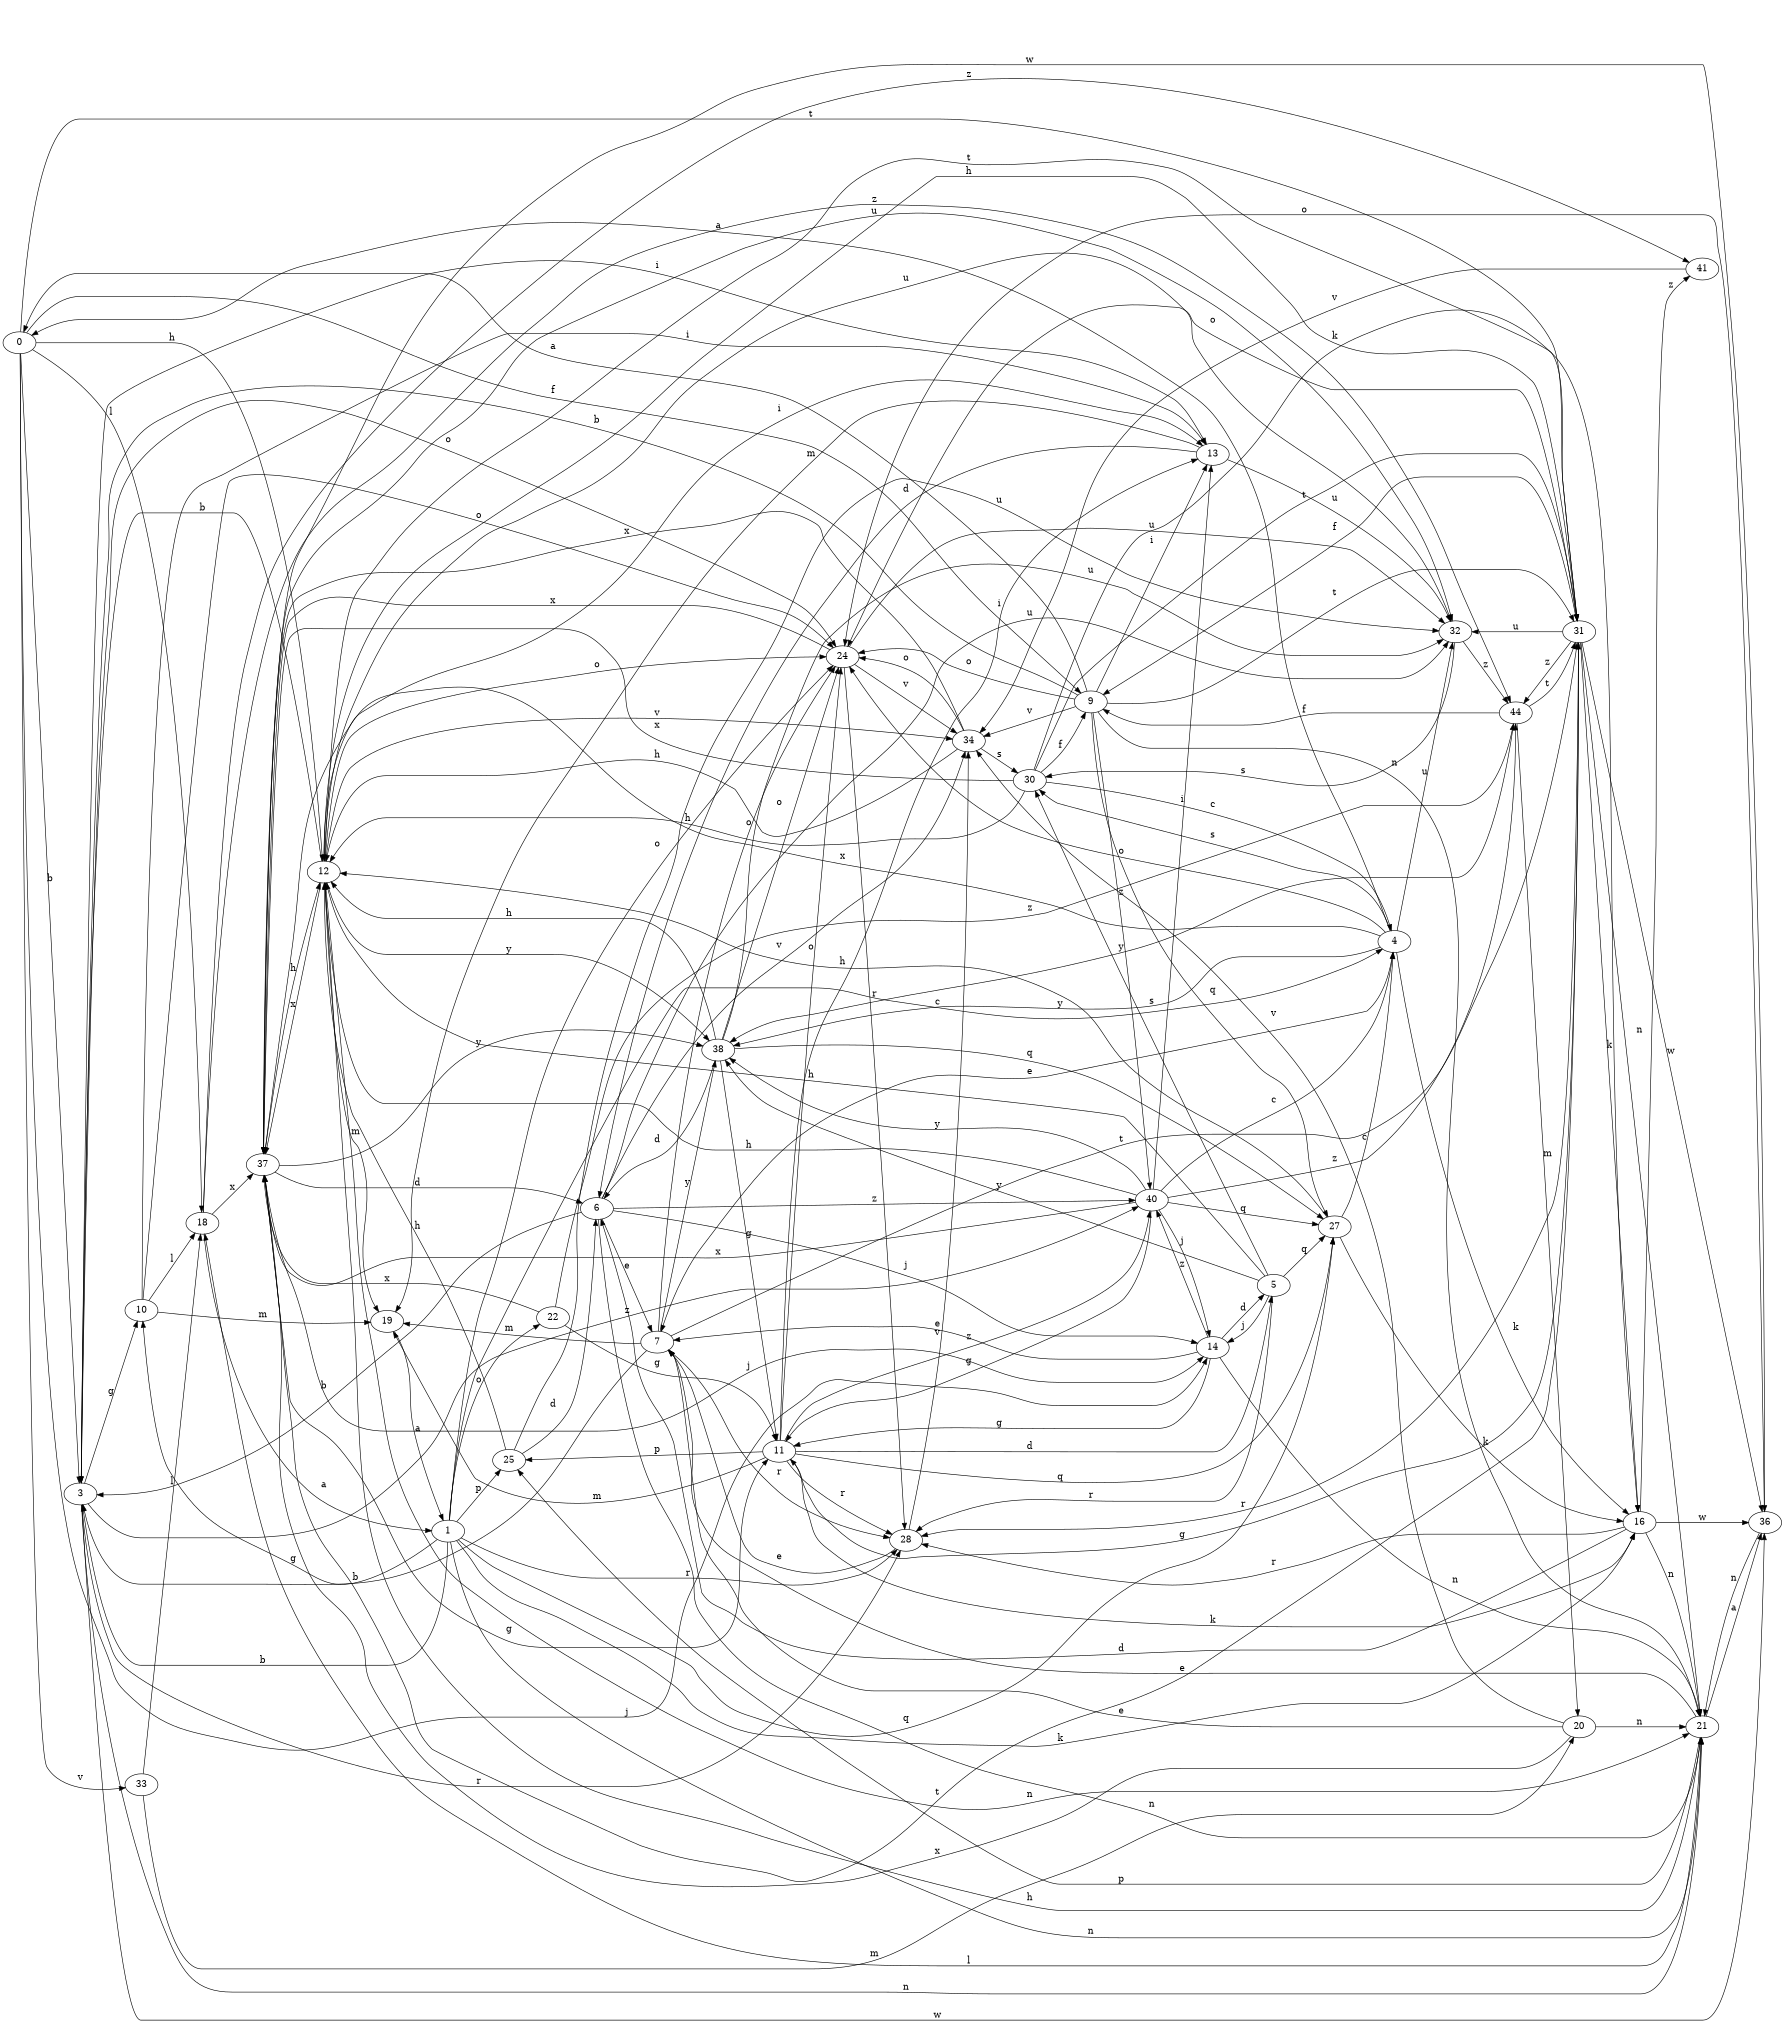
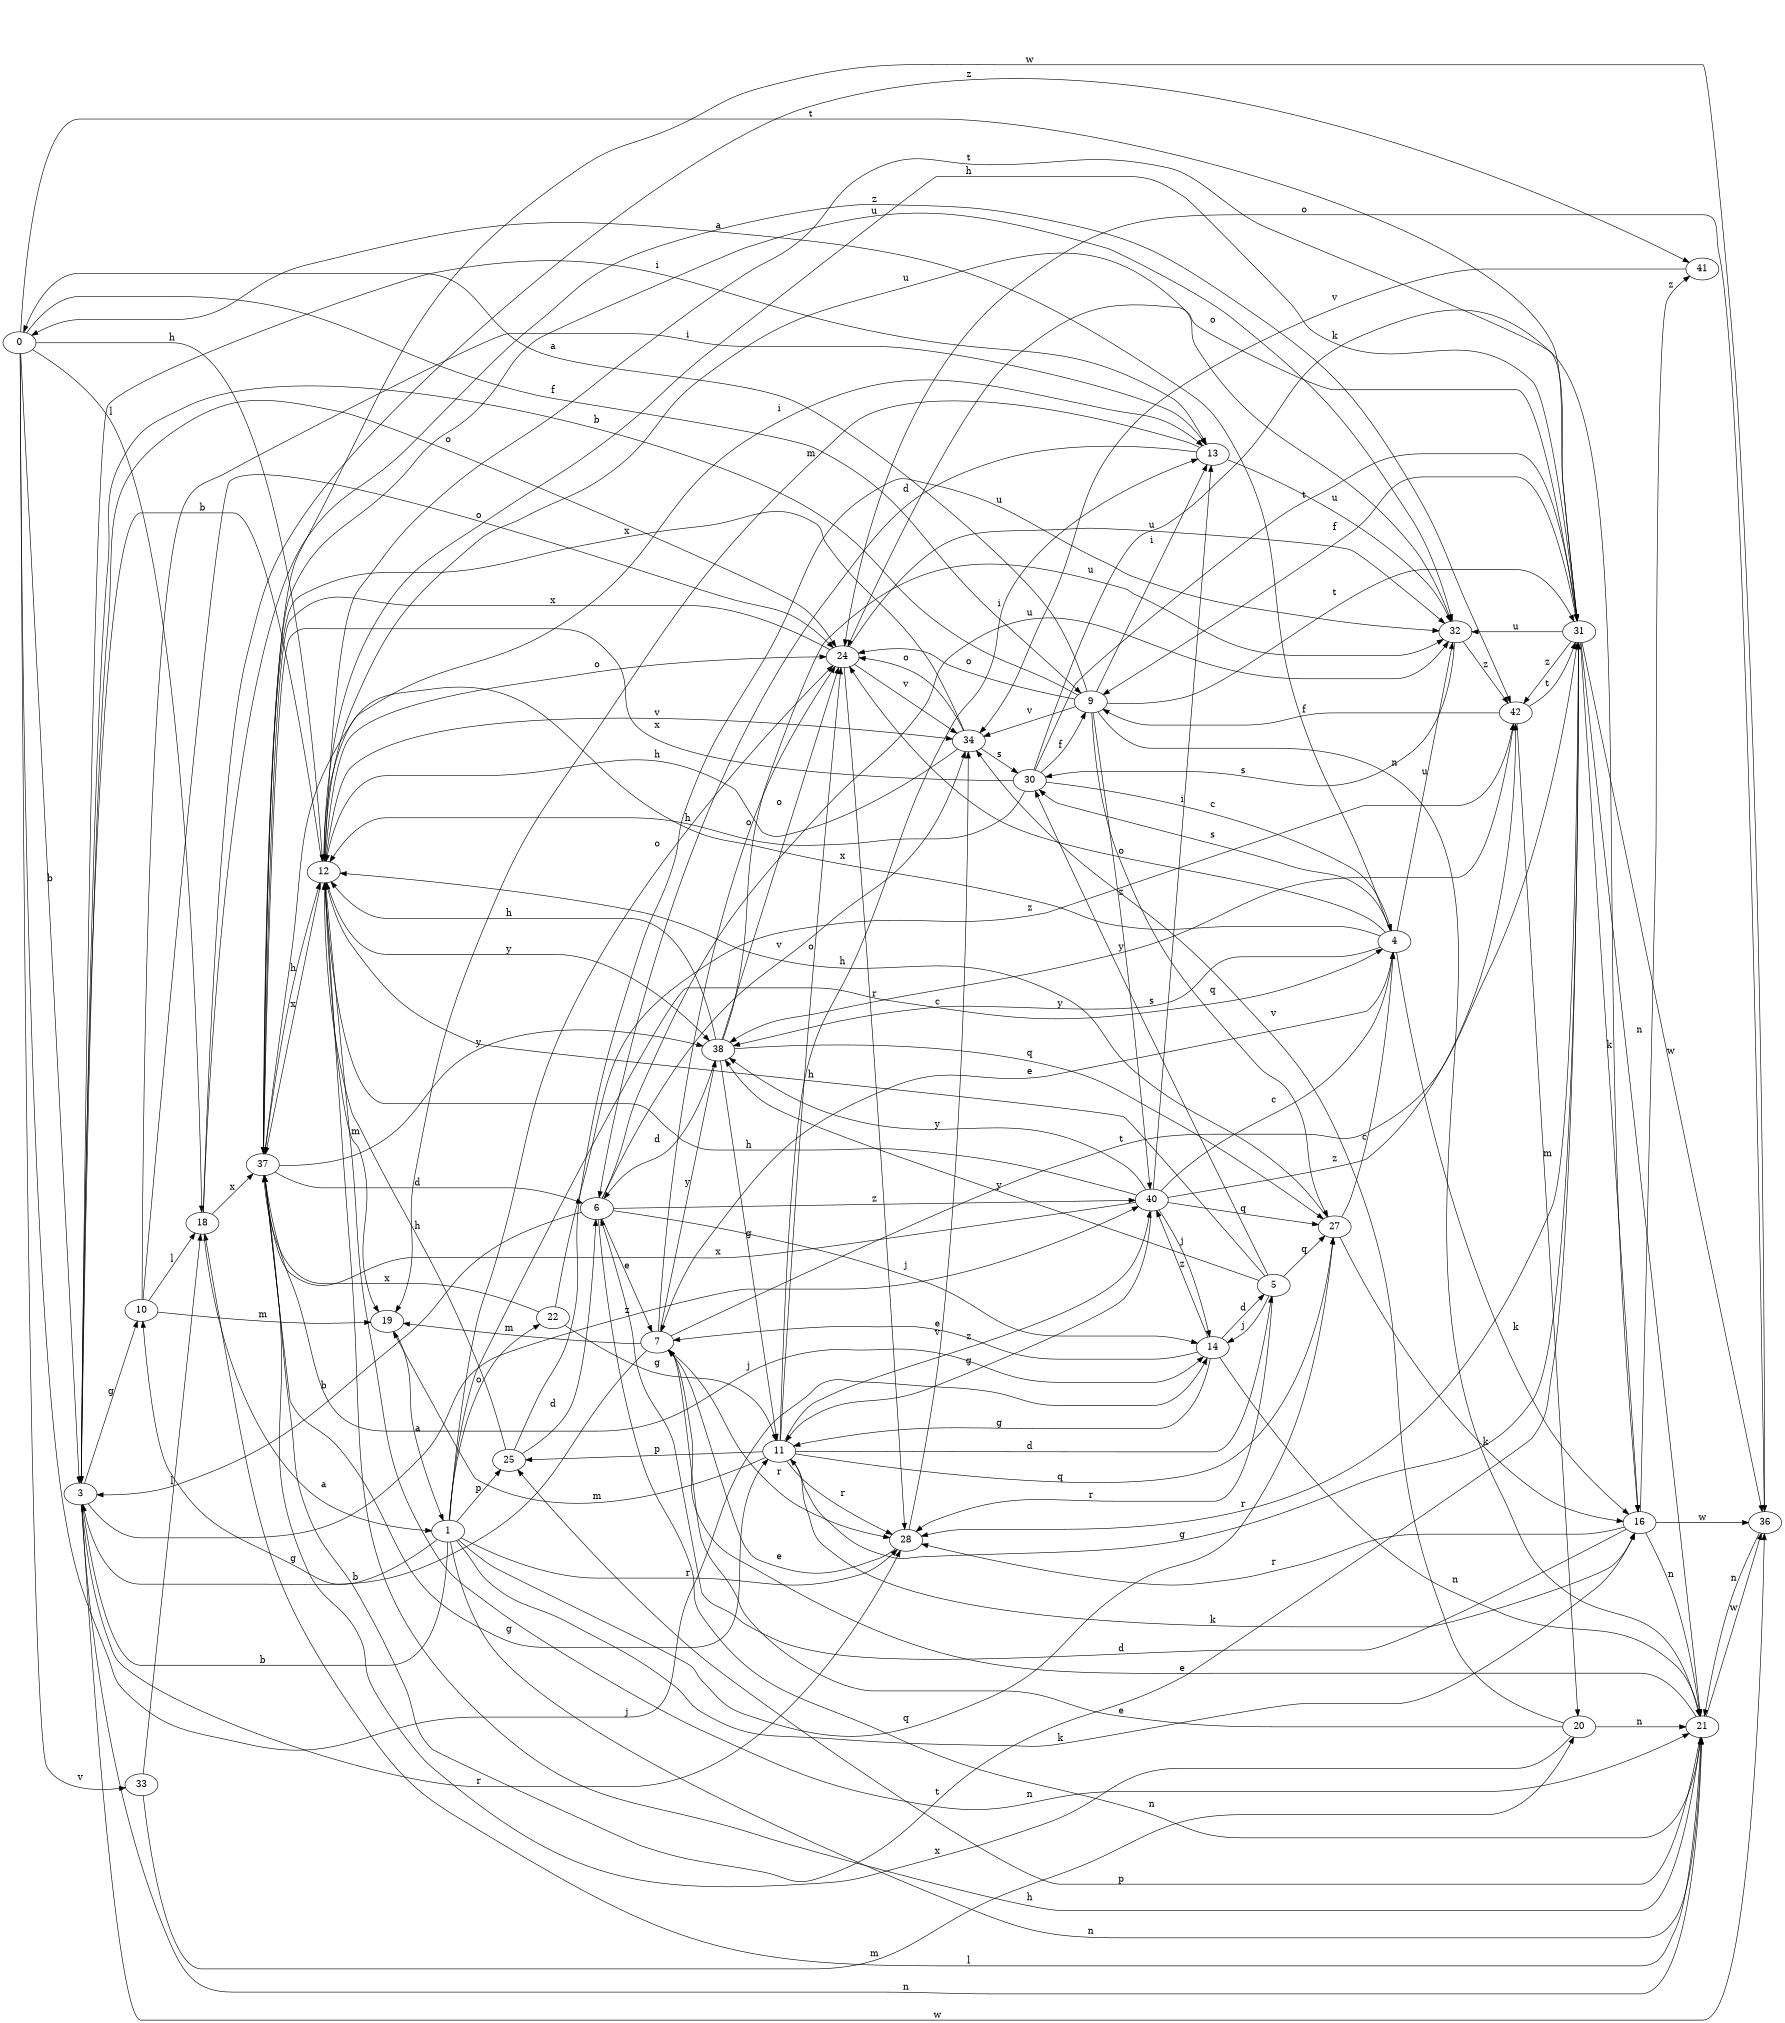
(1516, 713) -> (1516, 713)
(1734, 1608) -> (1734, 1608)
